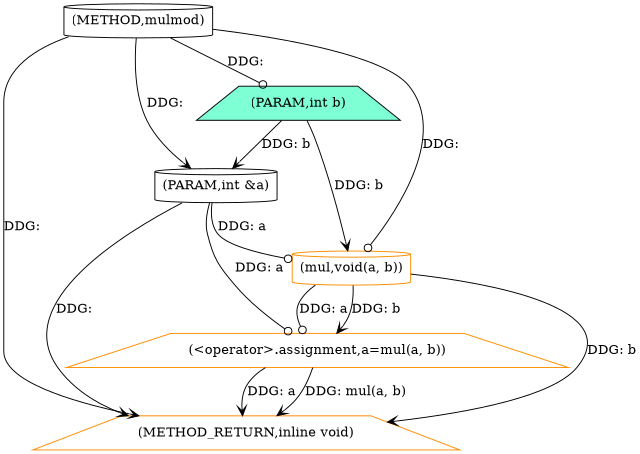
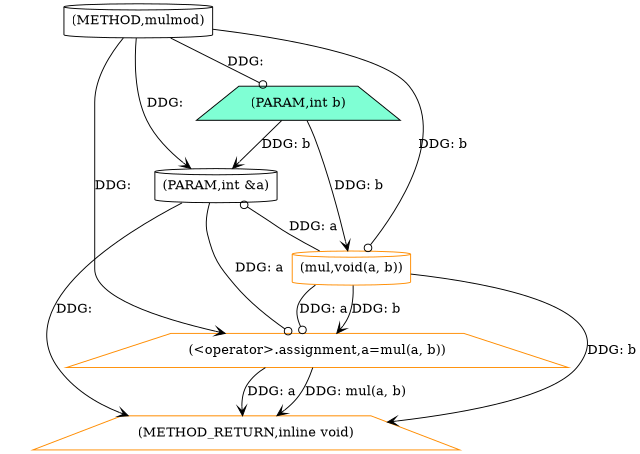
(443, 144) -> (443, 144)
(234, 244) -> (283, 230)
(4, 251) -> (95, 221)
